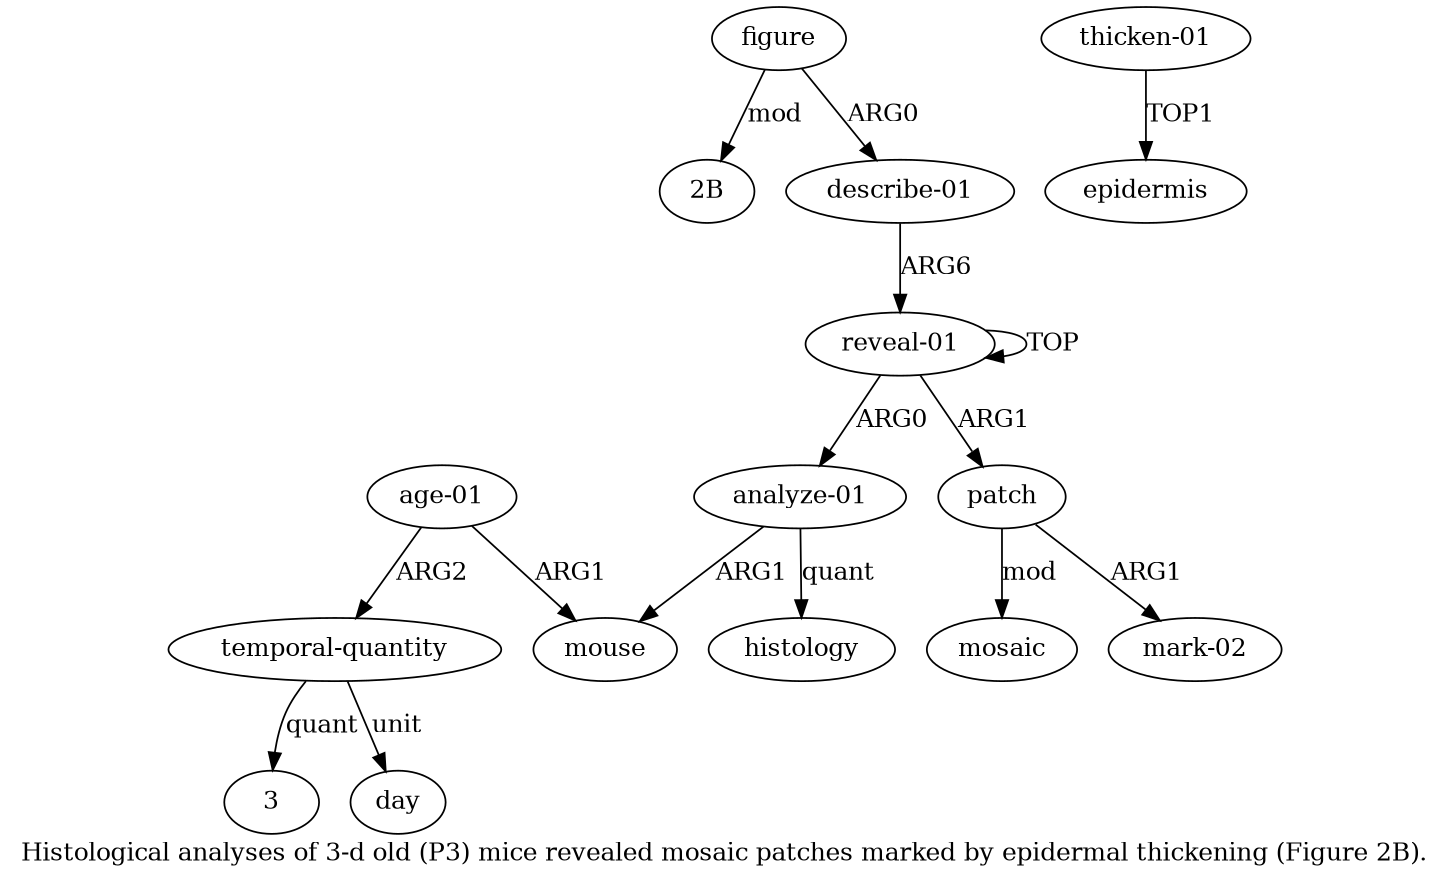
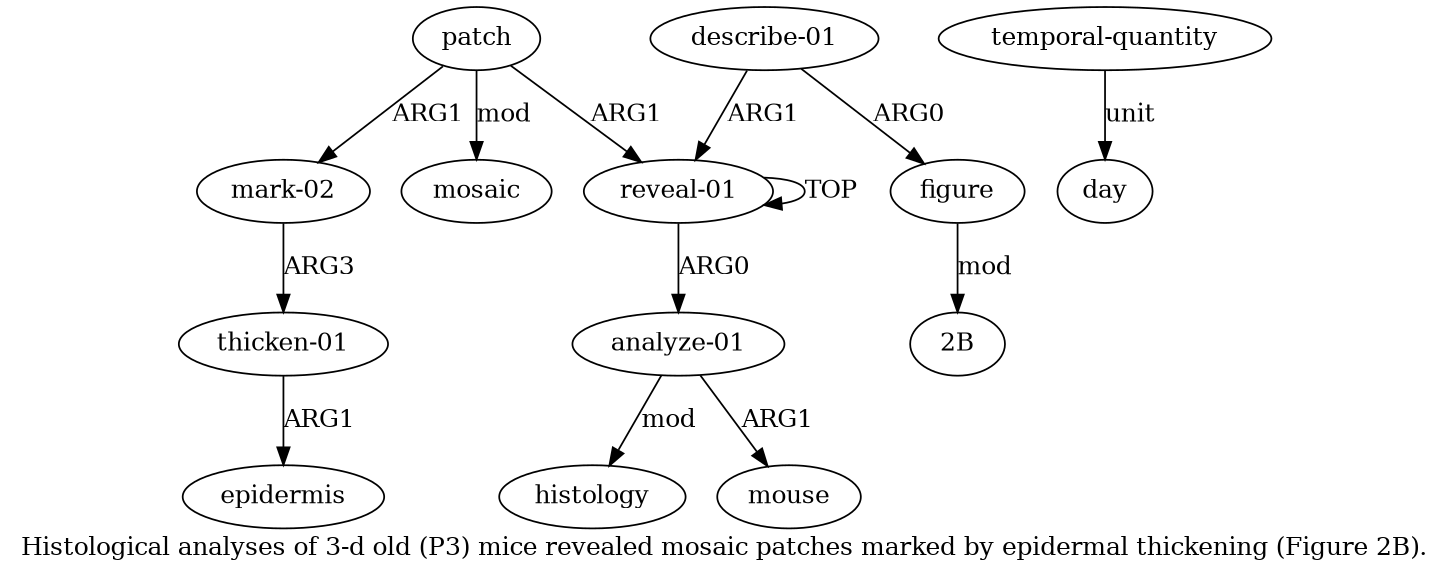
(833, 107) -> (856, 111)
(1181, 115) -> (319, 420)
none -> (283, 259)
(936, 268) -> (764, 115)
(946, 413) -> (569, 109)
(442, 497) -> none
(839, 573) -> (669, 420)
(272, 802) -> none
